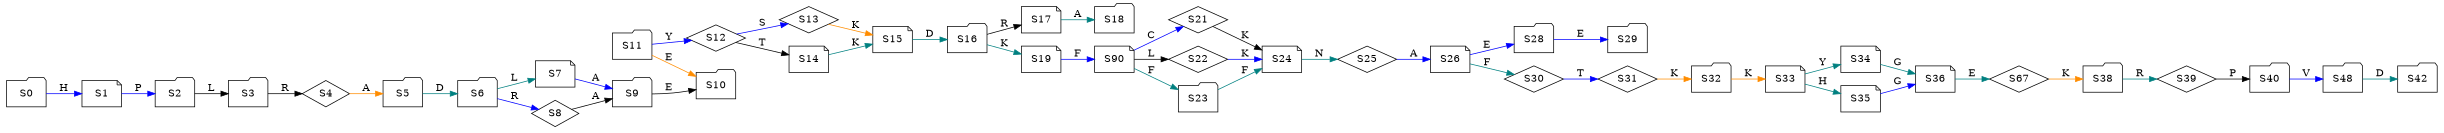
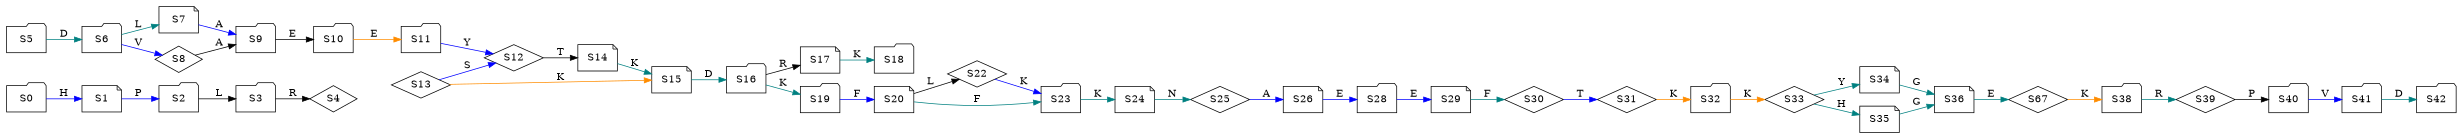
(1078, 14) -> (857, 55)
(1198, 20) -> none
(759, 30) -> (464, 72)
(1628, 40) -> (1451, 100)
(1041, 59) -> (820, 100)
(1114, 59) -> (894, 100)
(1241, 59) -> (1014, 85)
(671, 64) -> (374, 40)
(1488, 68) -> (1484, 100)
(1245, 71) -> (1098, 94)
(1785, 79) -> (1794, 100)
(2343, 79) -> (2362, 100)
(1894, 90) -> (1913, 110)
(362, 94) -> none
(514, 96) -> (138, 43)
